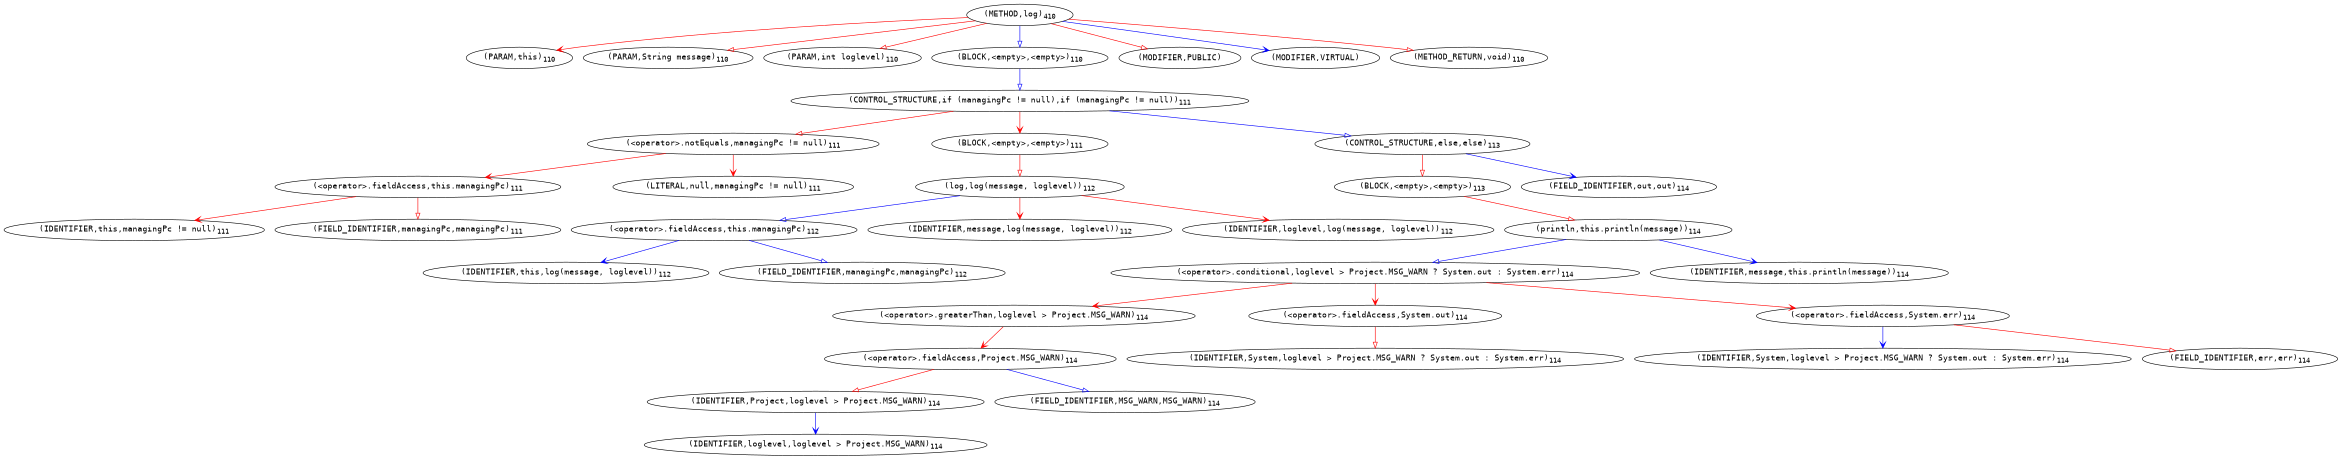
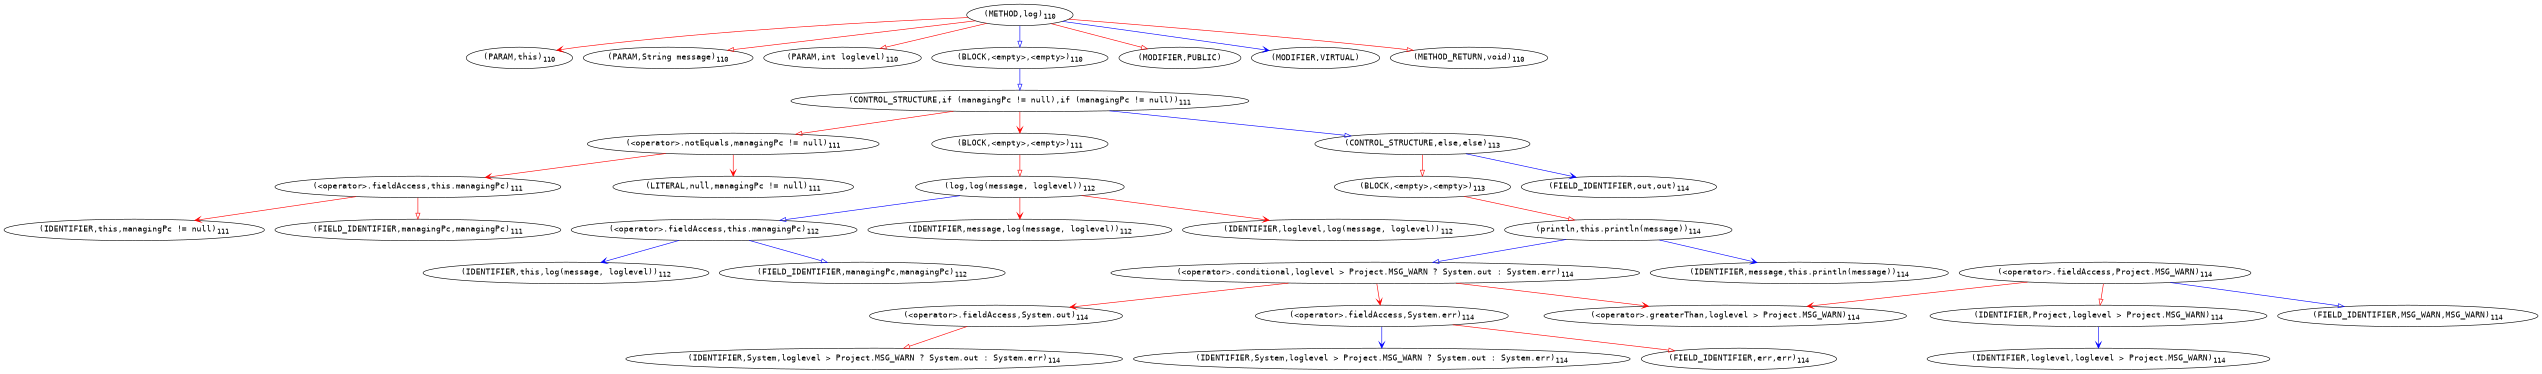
(1050, 14) -> (1050, 14)
(994, 335) -> (1920, 294)
